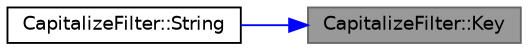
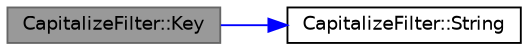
(265, 25) -> (244, 25)
